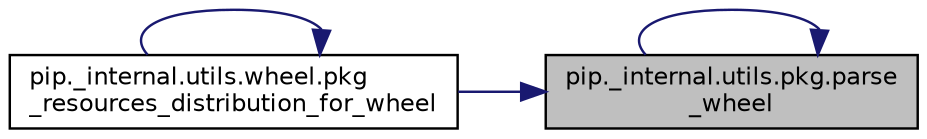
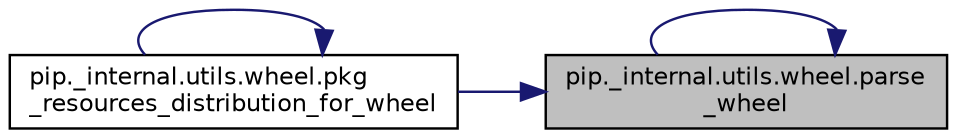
(732, 92) -> (746, 92)
